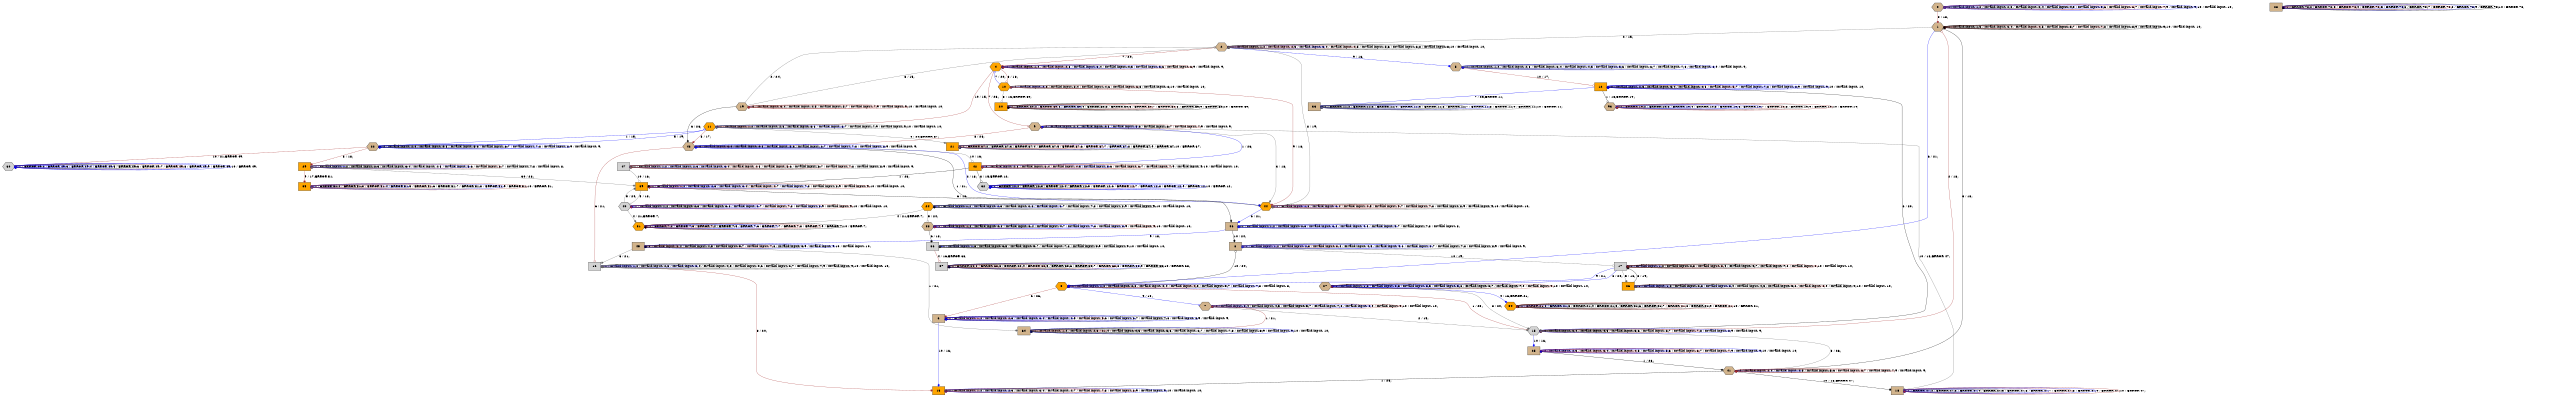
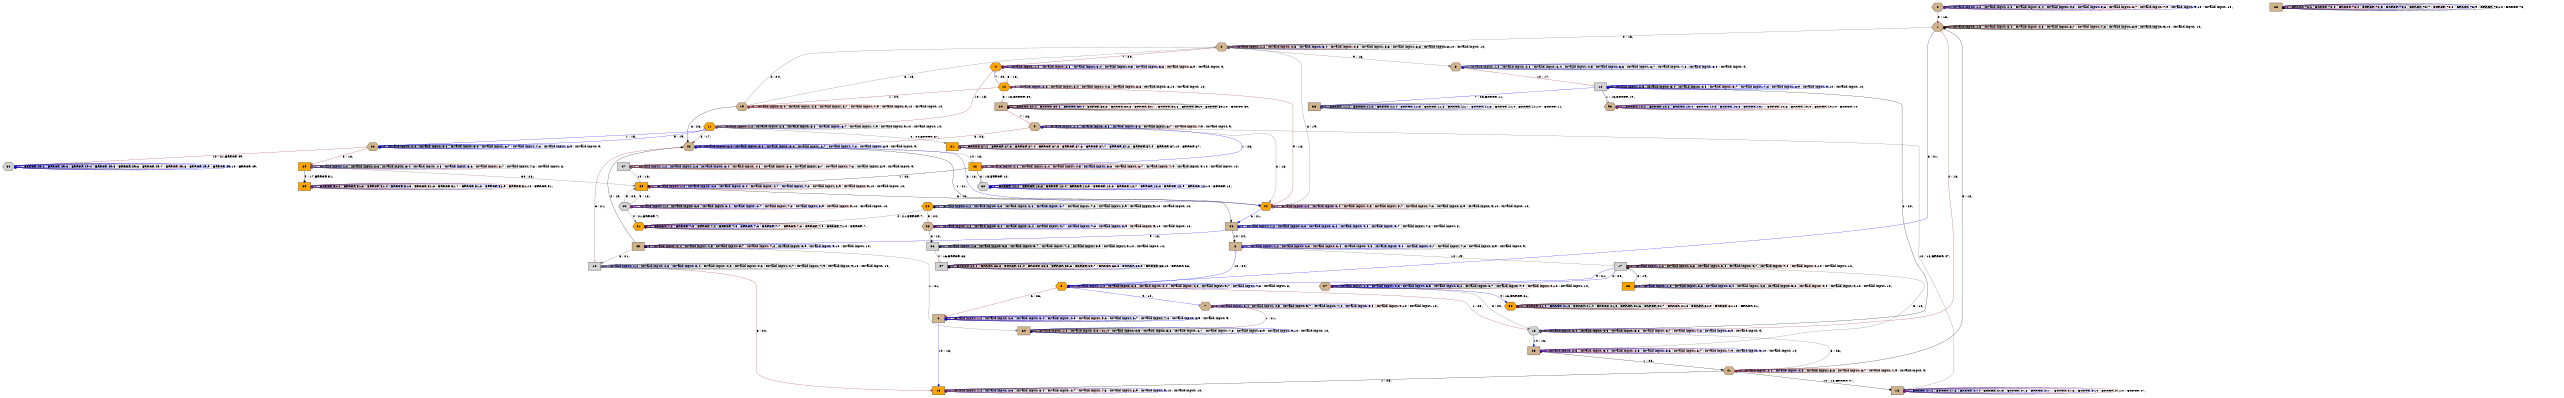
(1338, 57) -> (1338, 57)
(1601, 87) -> (1601, 87)
none -> (874, 97)
(1001, 107) -> (1001, 107)
(992, 110) -> (1018, 117)
none -> (610, 171)
(305, 176) -> (305, 176)
(1624, 275) -> (1905, 310)
(1204, 277) -> (1204, 277)
(1369, 318) -> none
